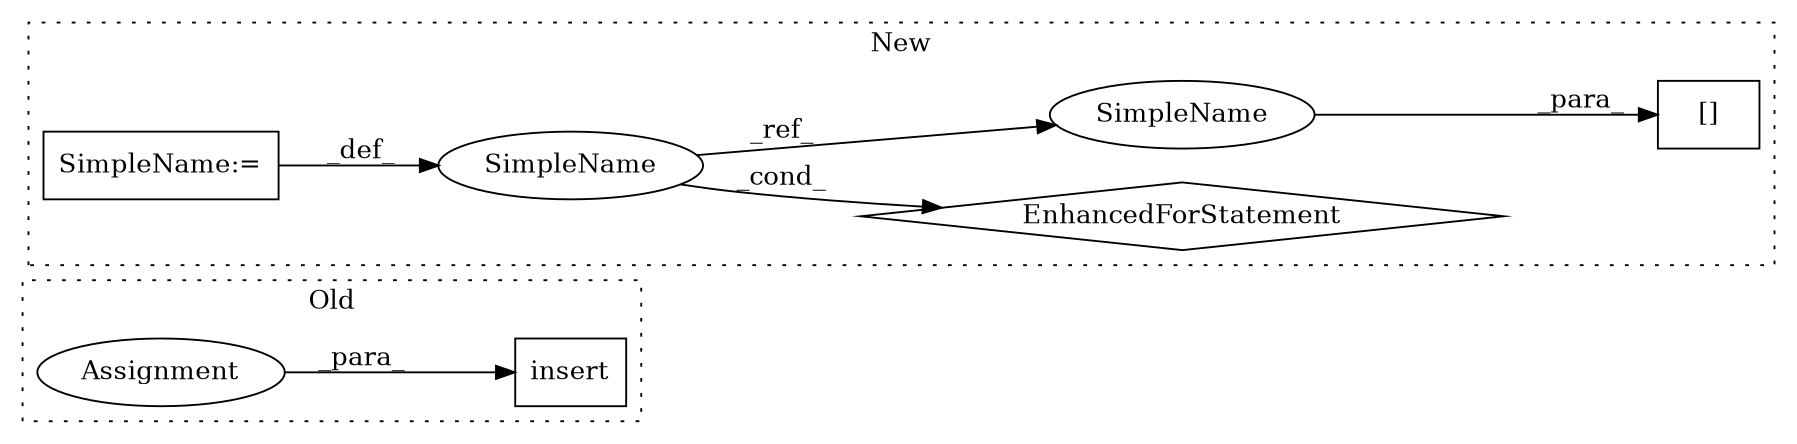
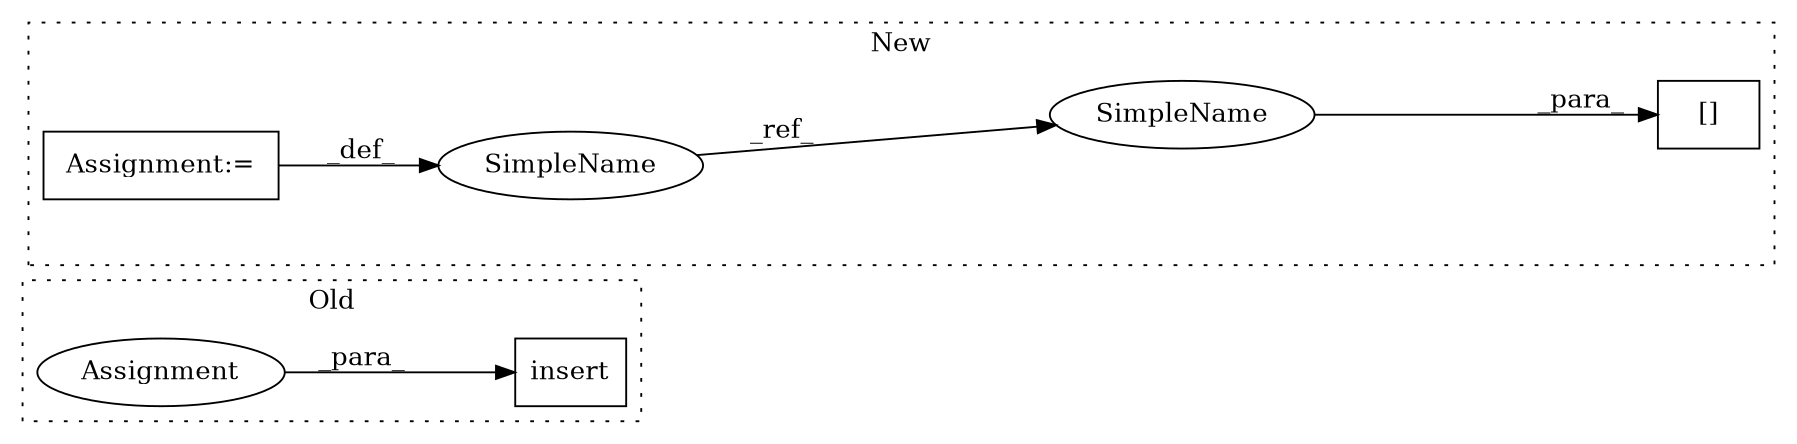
(161, 165) -> (161, 165)
(1182, 216) -> none
